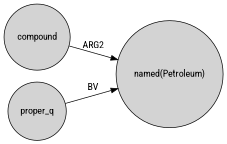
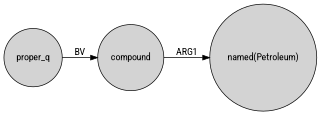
(93, 46) -> (187, 52)
(88, 97) -> (76, 58)
